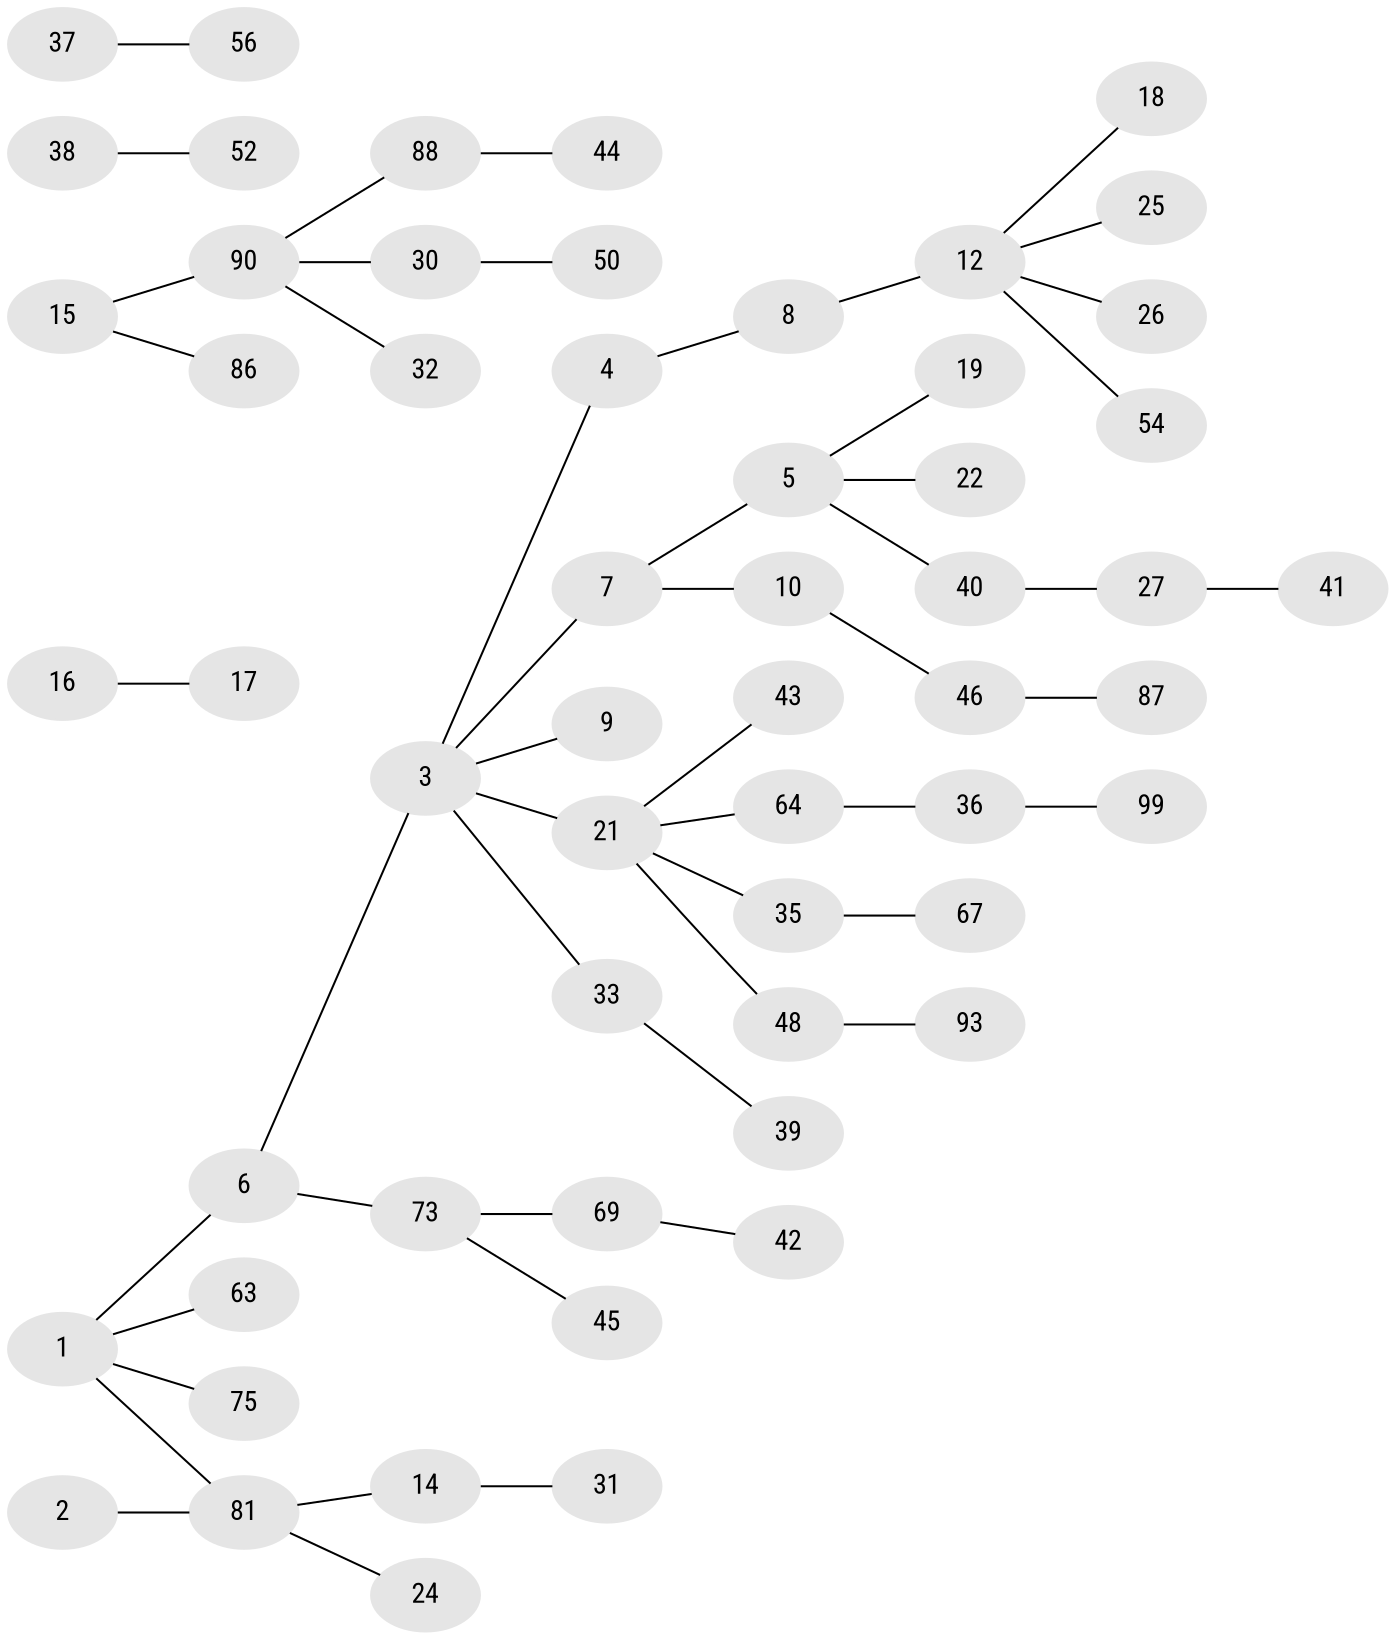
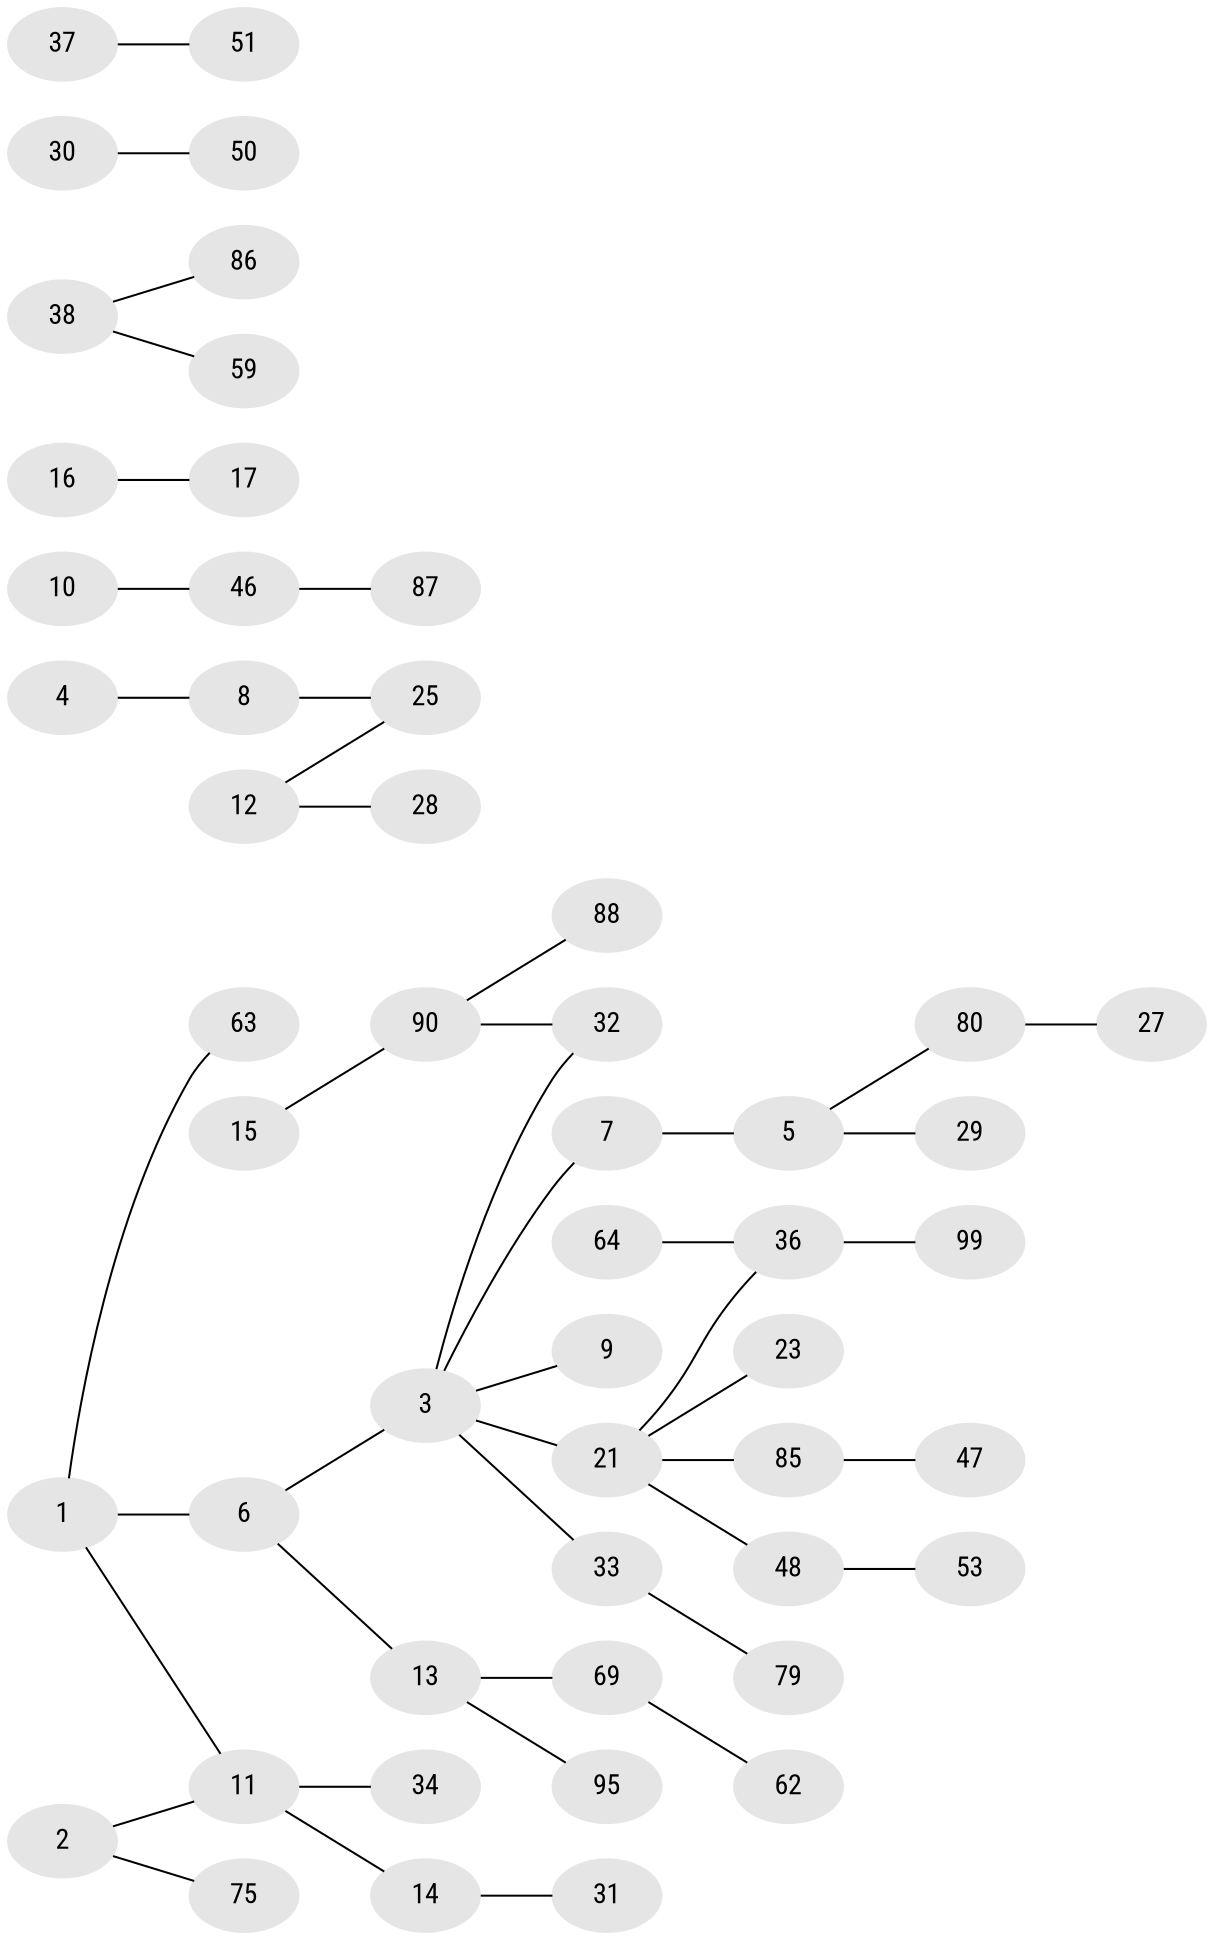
(244, 44) -> (244, 44)
(1152, 99) -> none
(244, 153) -> (244, 371)
(607, 153) -> none
(335, 262) -> none
(880, 289) -> (335, 698)
(1152, 317) -> (426, 807)
(154, 344) -> (154, 289)
(970, 371) -> none
(1152, 426) -> none
(970, 480) -> (970, 1133)
(516, 575) -> (490, 1204)
(698, 589) -> none
(970, 589) -> (970, 1024)
(1333, 589) -> none
(789, 698) -> (789, 1351)
(698, 820) -> (698, 1351)
(789, 916) -> (789, 1460)
(970, 916) -> (970, 1460)
(970, 1024) -> (970, 1569)
(789, 1133) -> (789, 1678)
(426, 1214) -> (426, 1678)
(789, 1242) -> (789, 1787)
(607, 1323) -> (607, 1787)
(154, 1376) -> (154, 1869)
(244, 1512) -> (244, 1787)
(426, 1595) -> (426, 1787)
